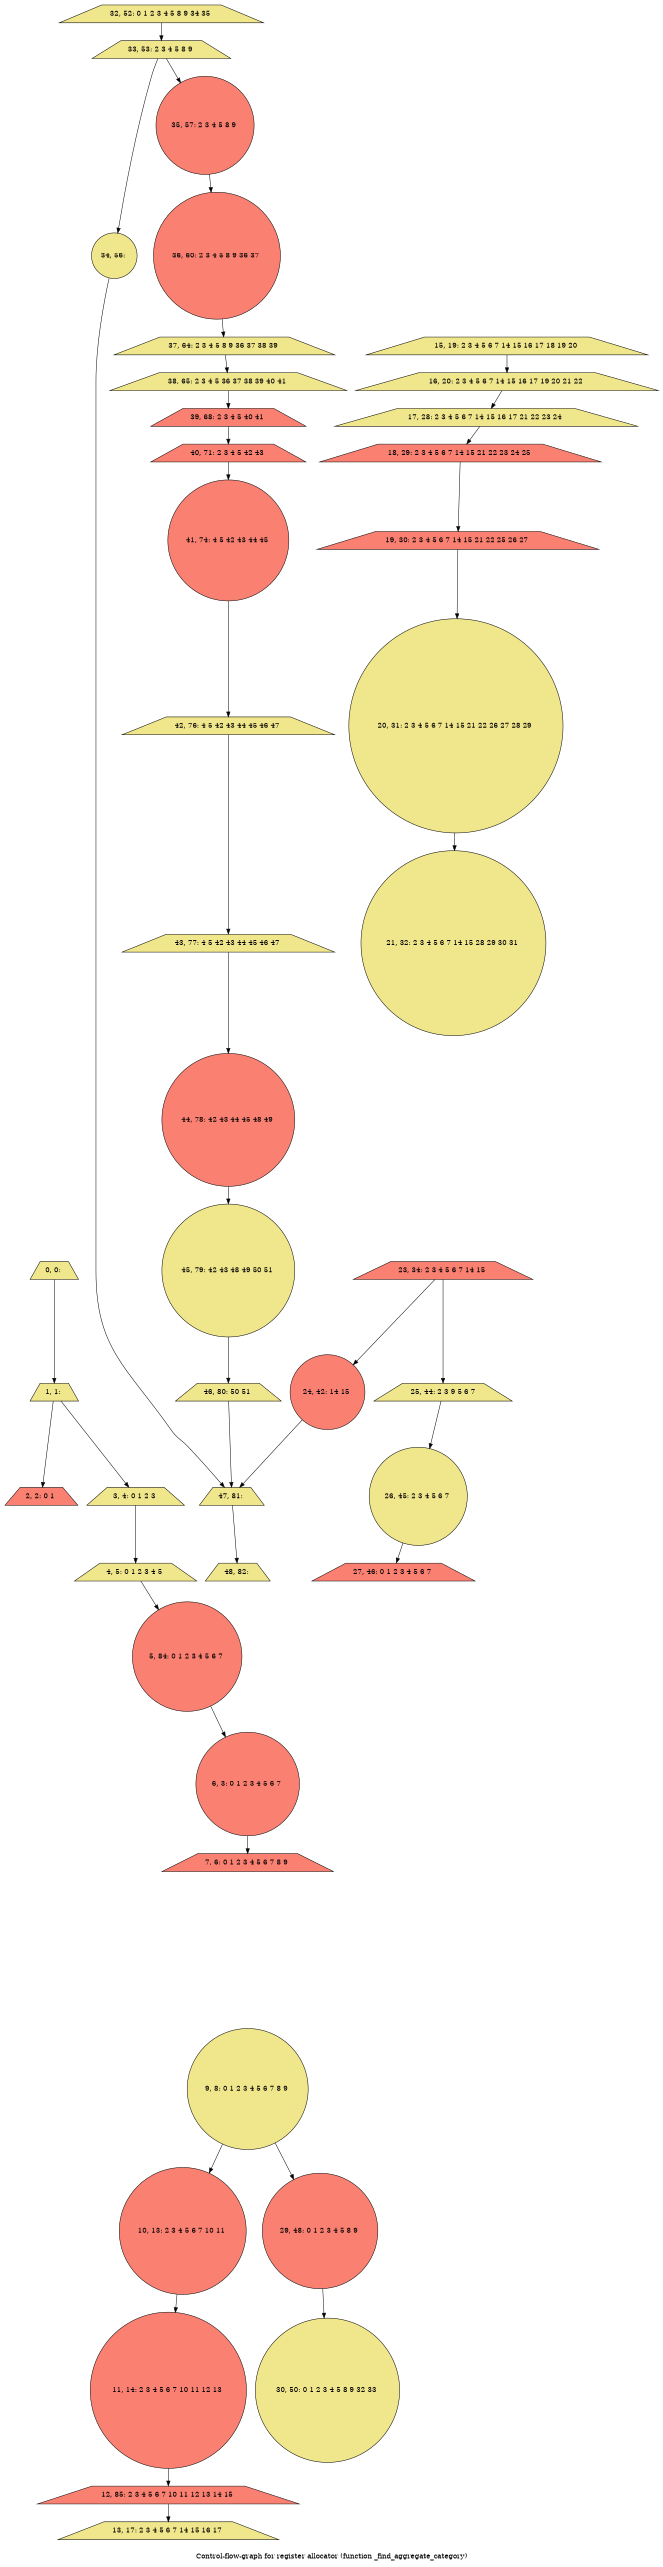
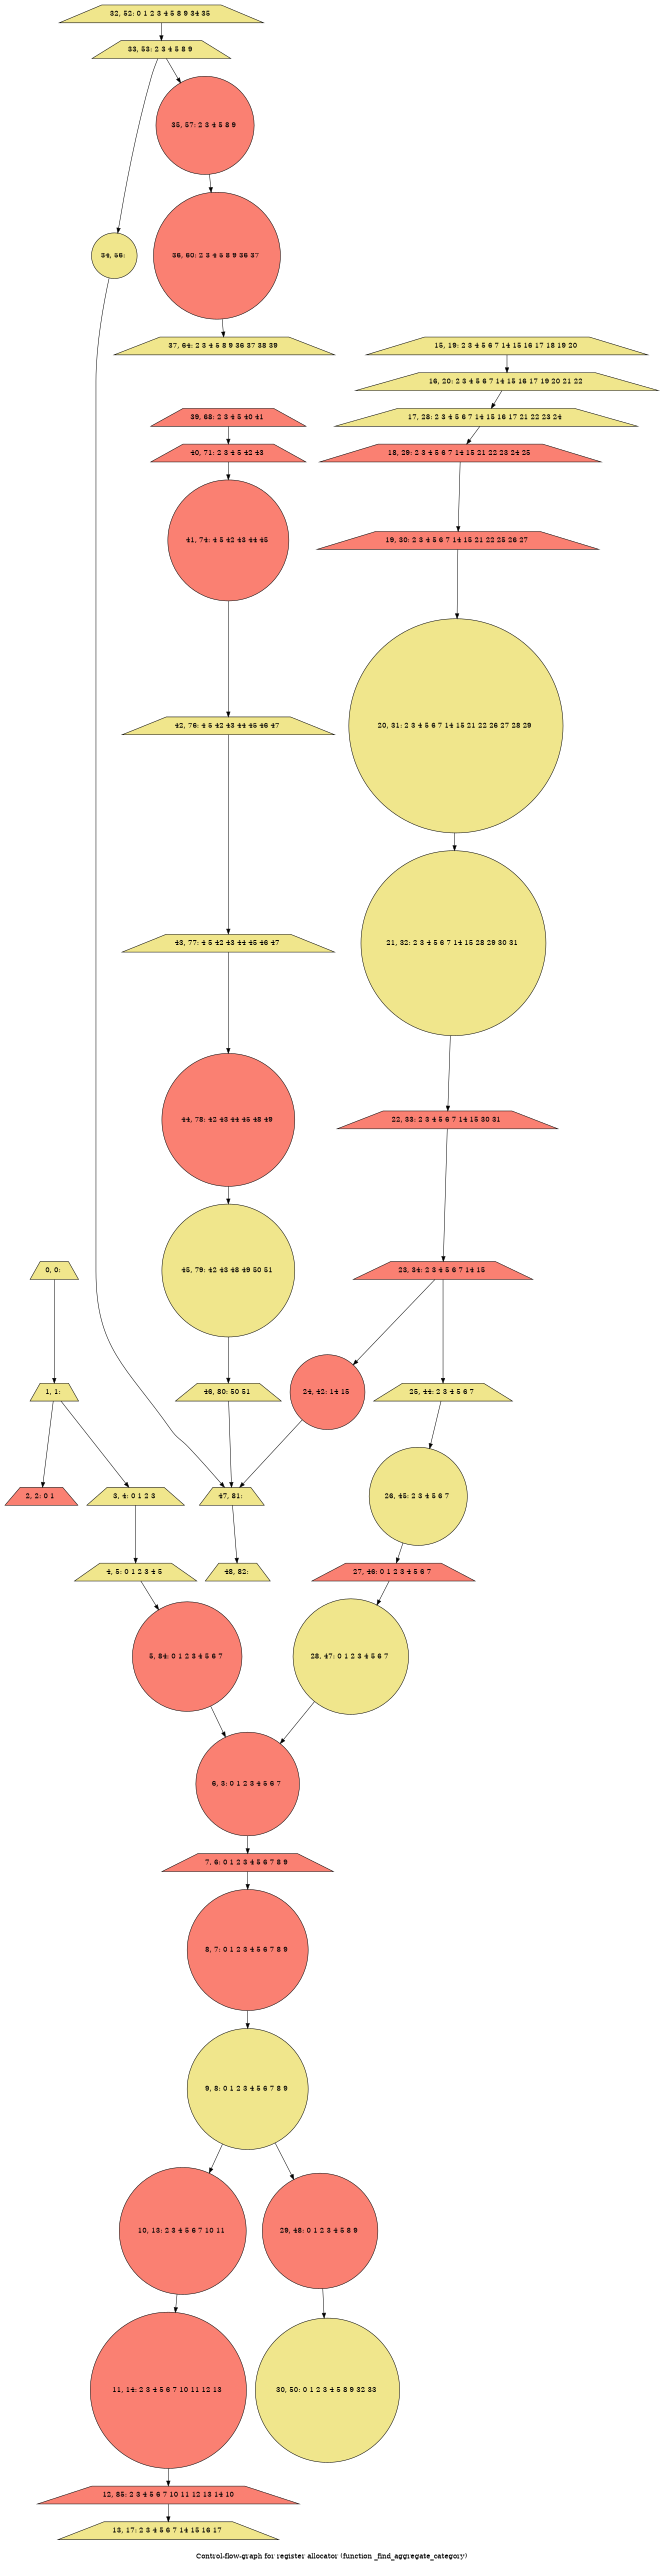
(228, 382) -> none
none -> (448, 1120)
(443, 1392) -> (443, 1392)
none -> (351, 1657)
none -> (248, 1950)
(168, 2495) -> (168, 2495)
